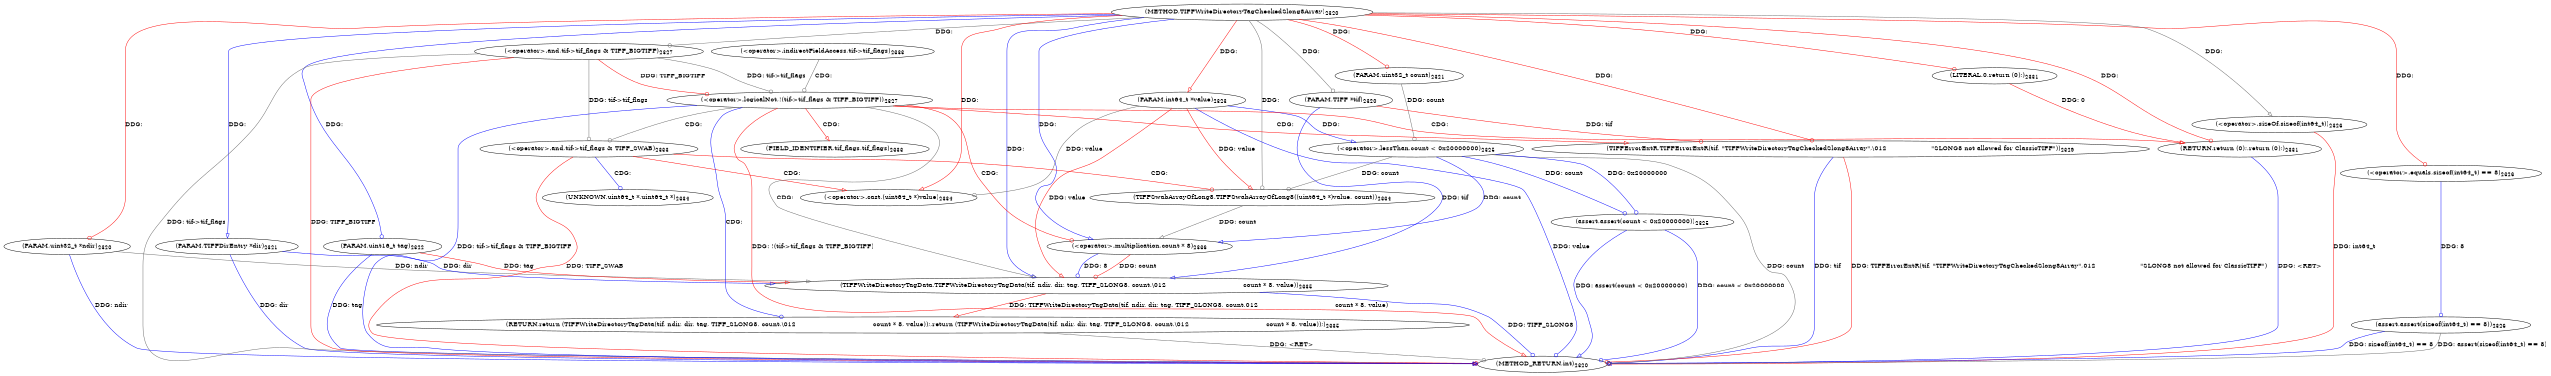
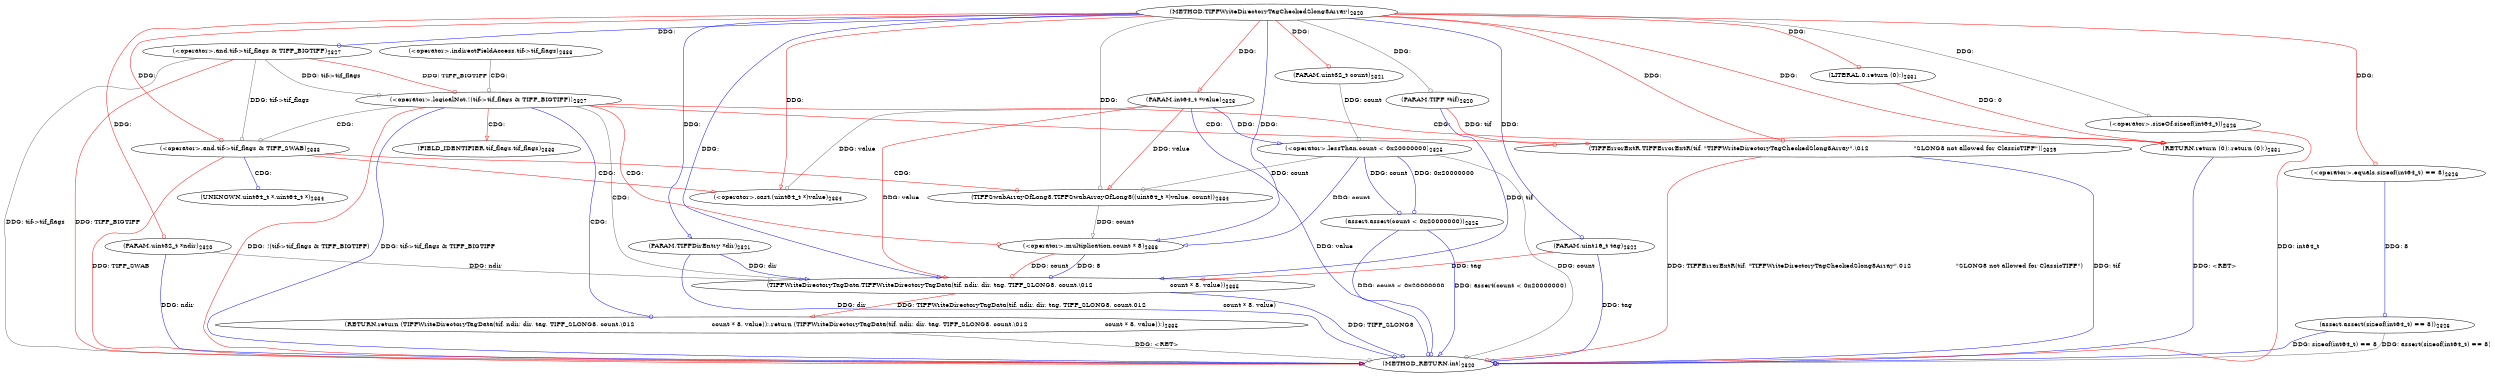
none -> (566, 22)
(907, 30) -> (802, 23)
